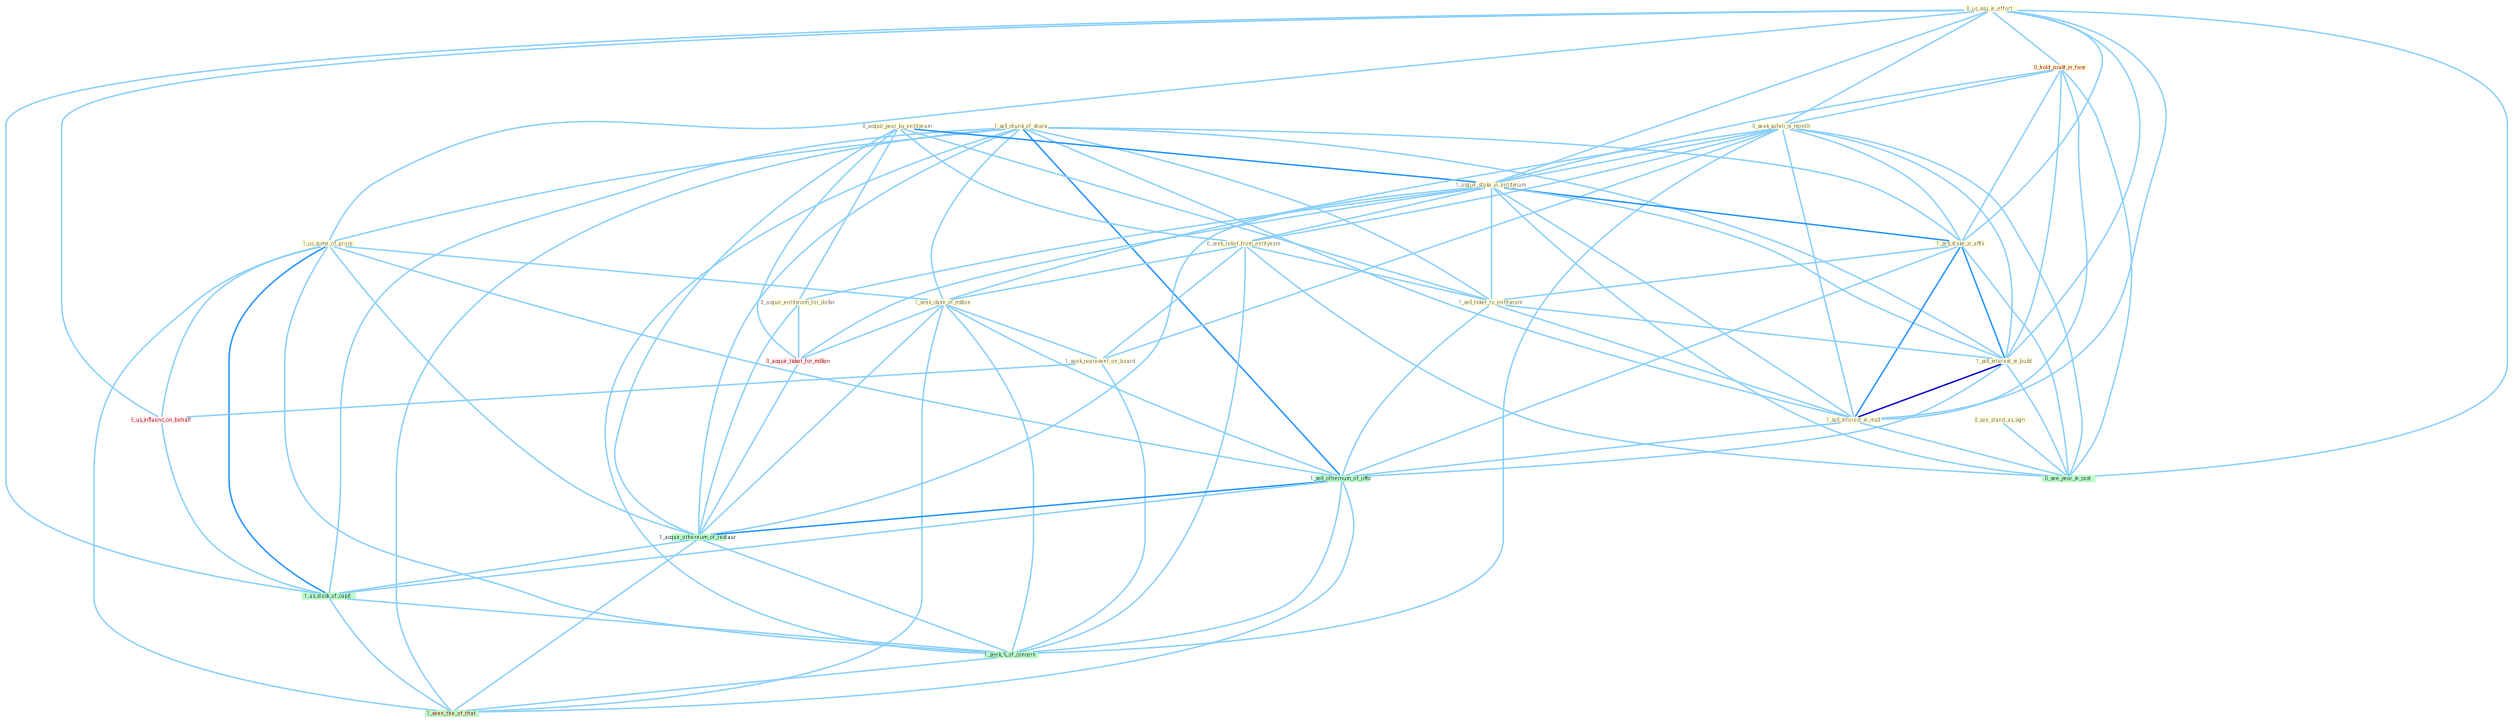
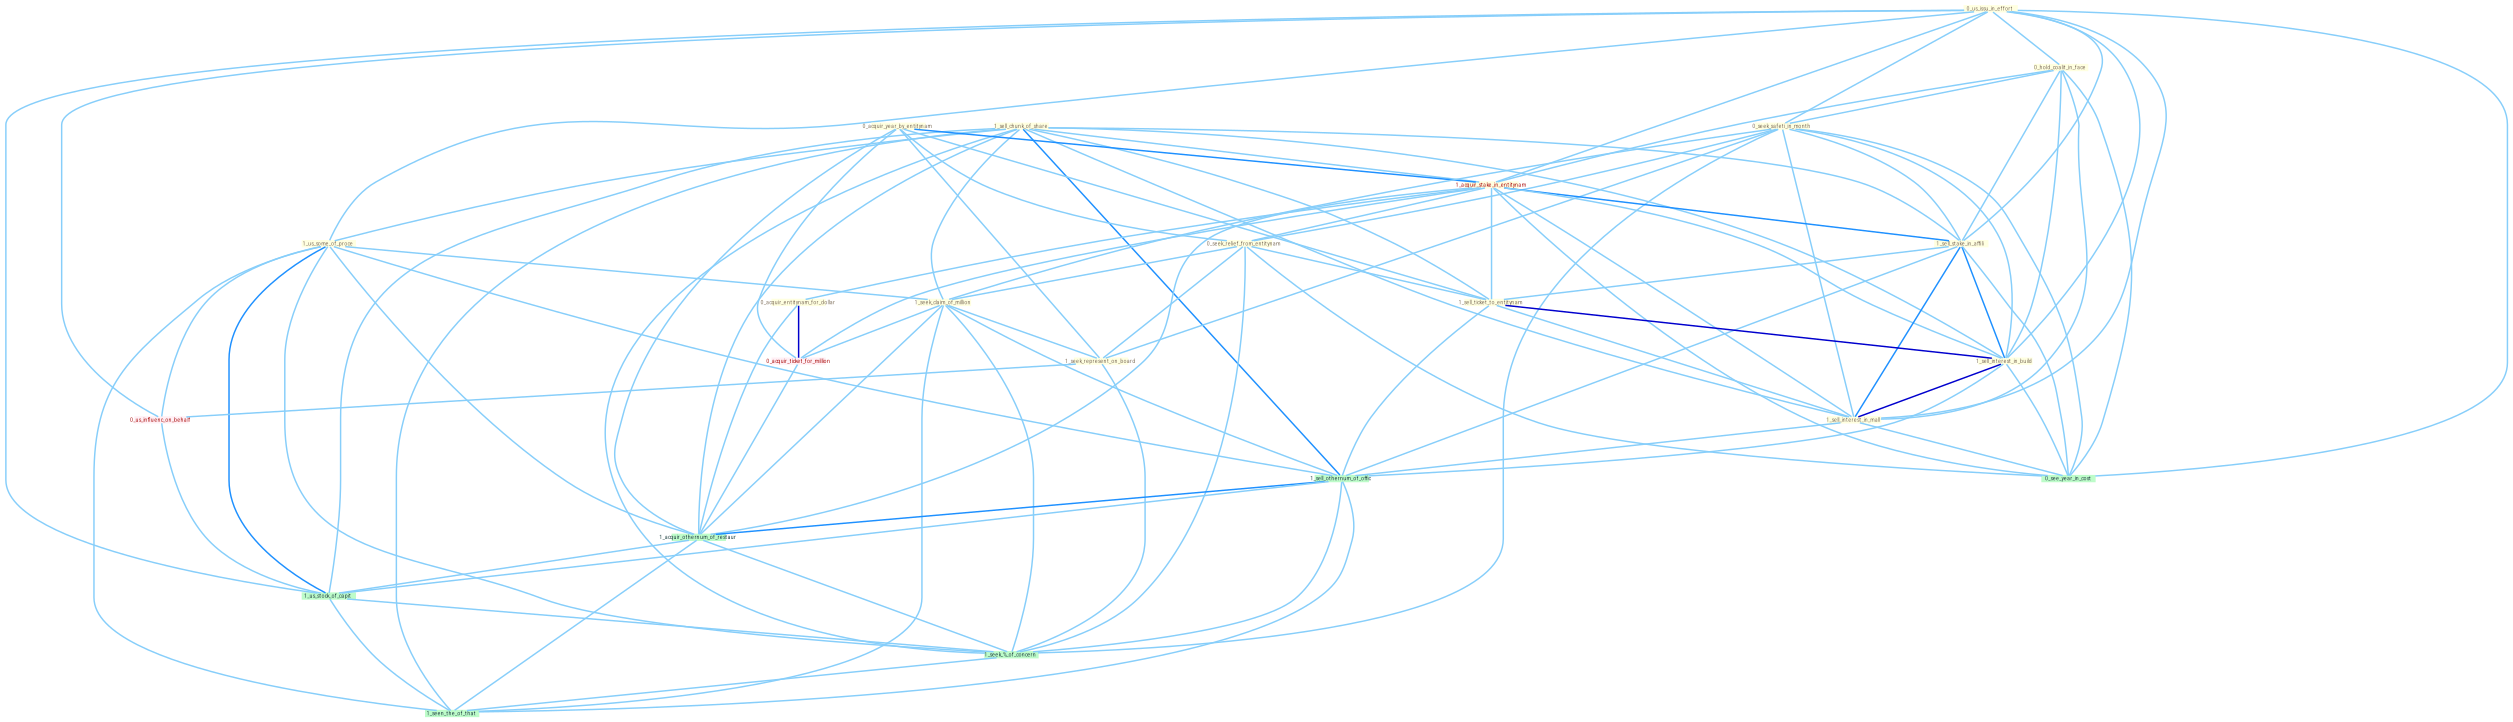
(2061, 68) -> (2061, 68)
(1637, 156) -> (1257, 156)
(1492, 185) -> (1492, 185)
(858, 197) -> (1000, 244)
(799, 332) -> (799, 332)
(1761, 333) -> (1761, 333)
(161, 420) -> (161, 420)
(2001, 420) -> none
(452, 713) -> (452, 713)
